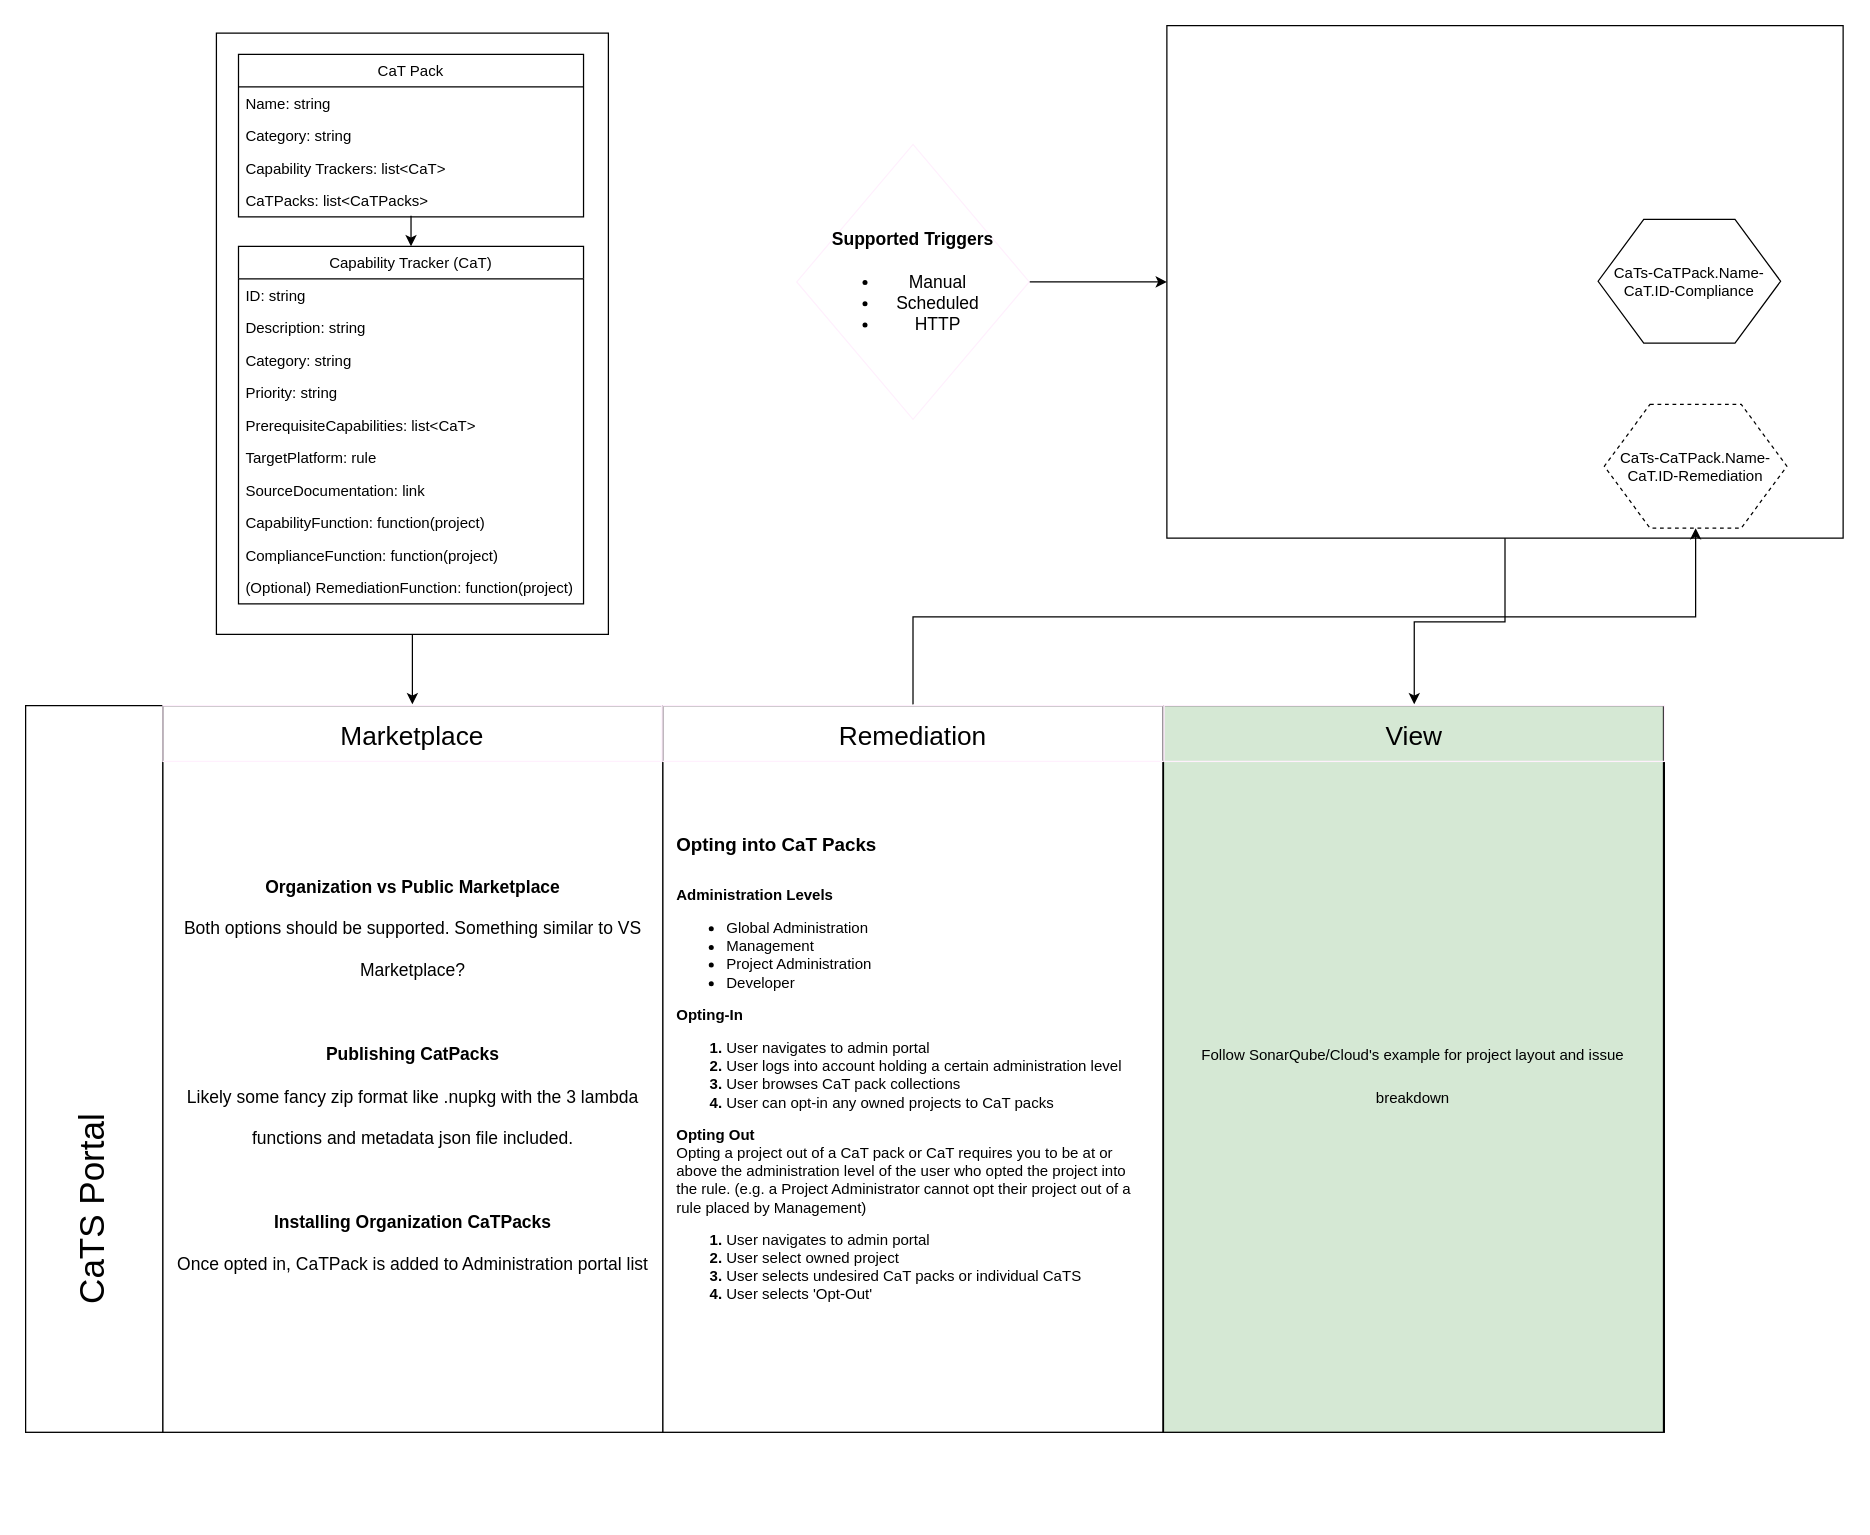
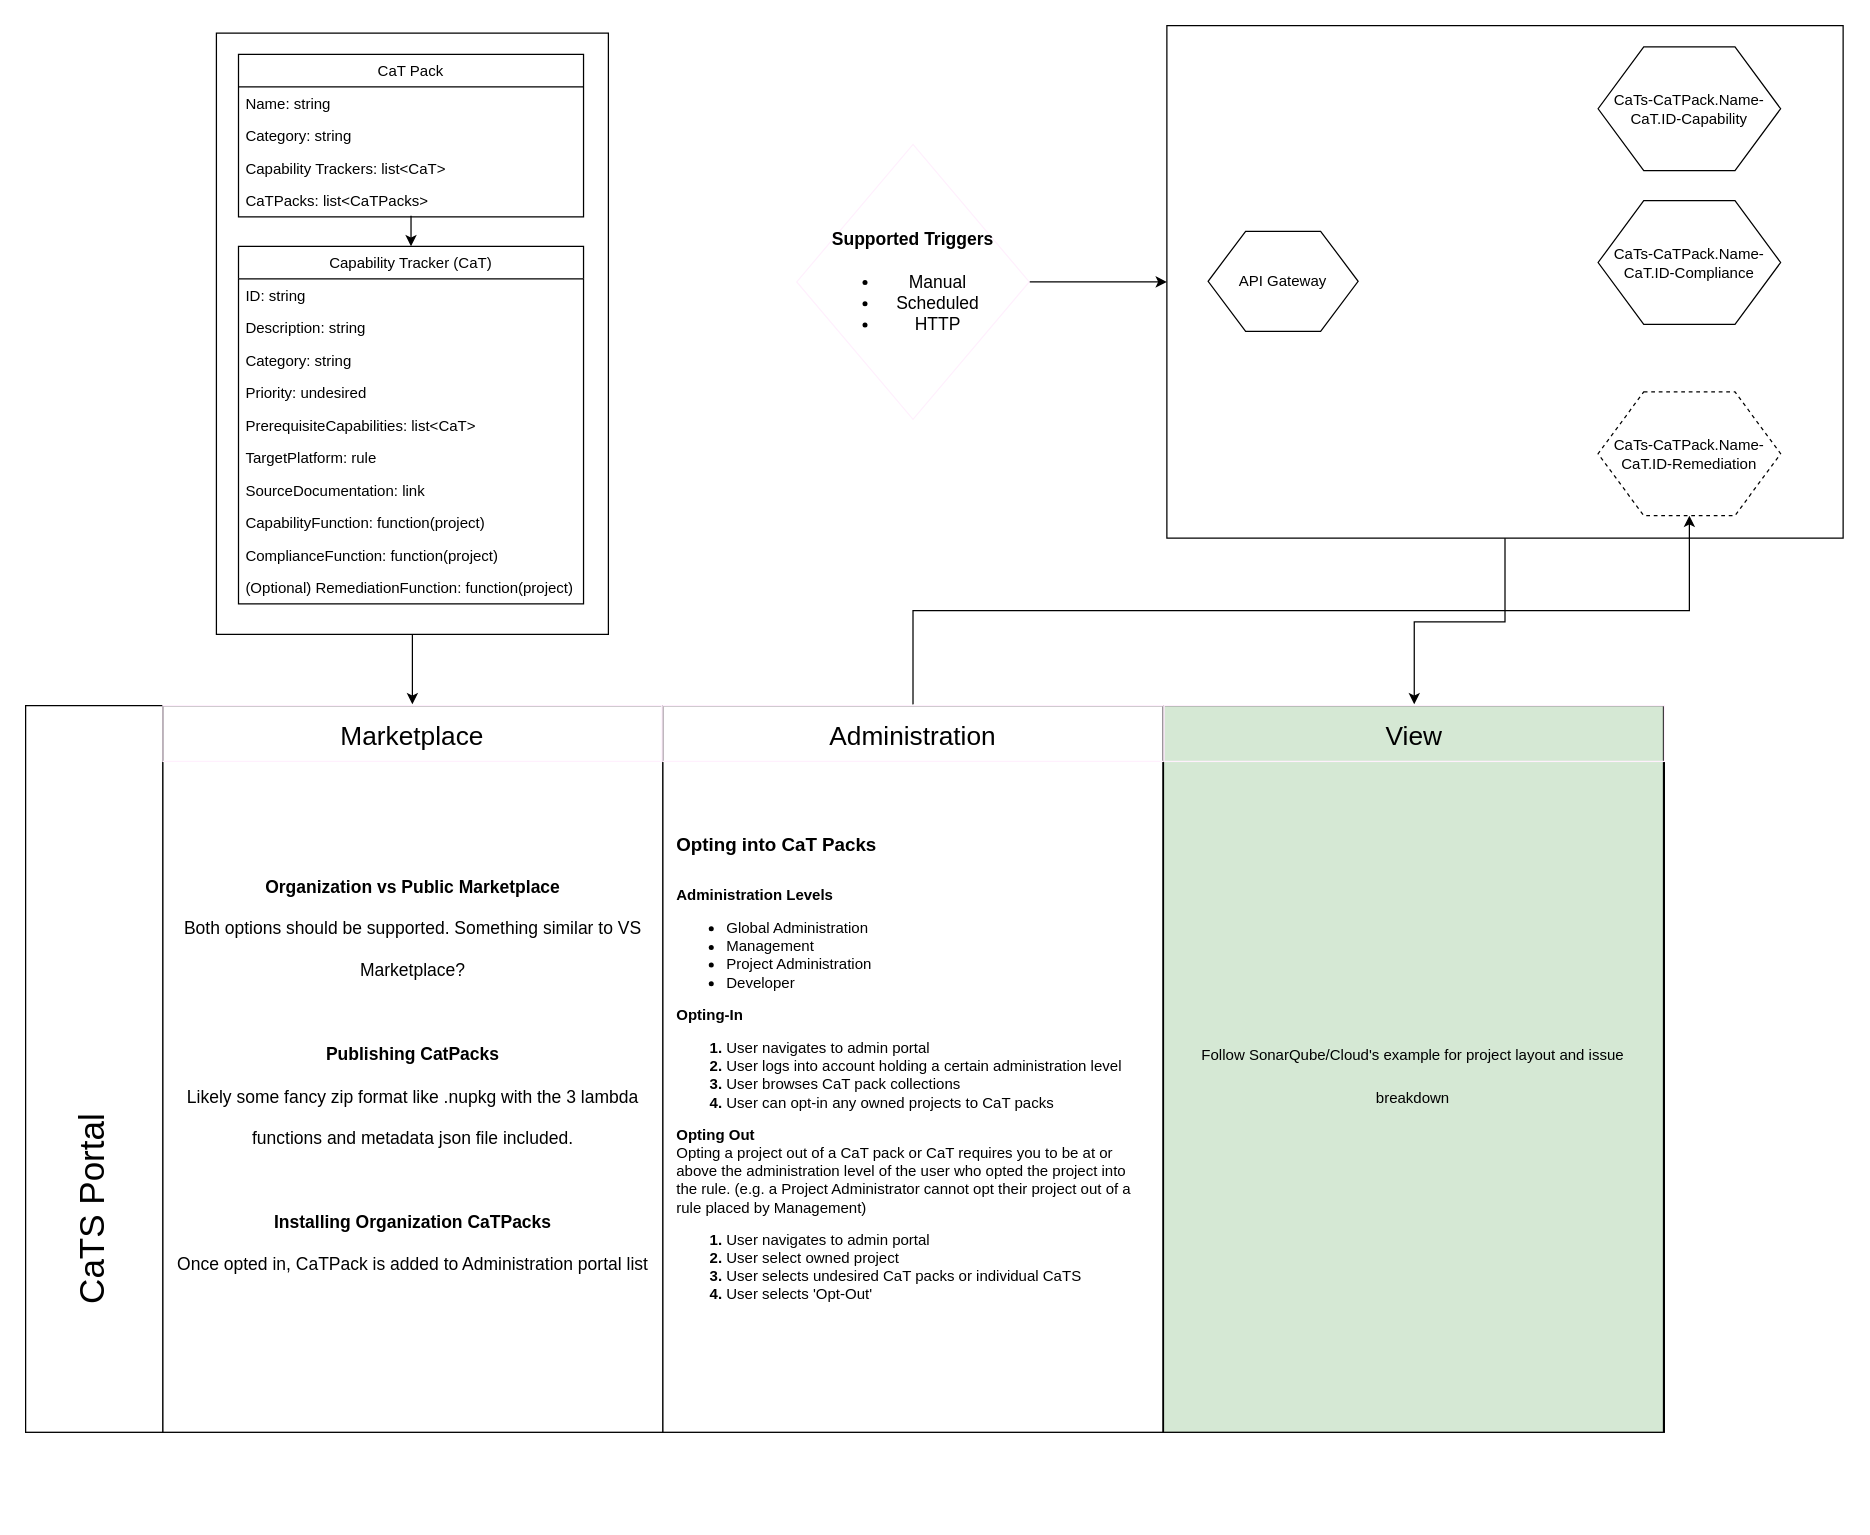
none -> (1689, 109)
none -> (1283, 281)
(1689, 281) -> (1689, 263)
(303, 393) -> (315, 393)
(1696, 466) -> (1689, 454)
(913, 733) -> (913, 733)
